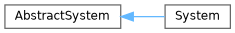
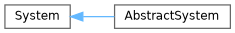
(149, 17) -> (99, 17)
